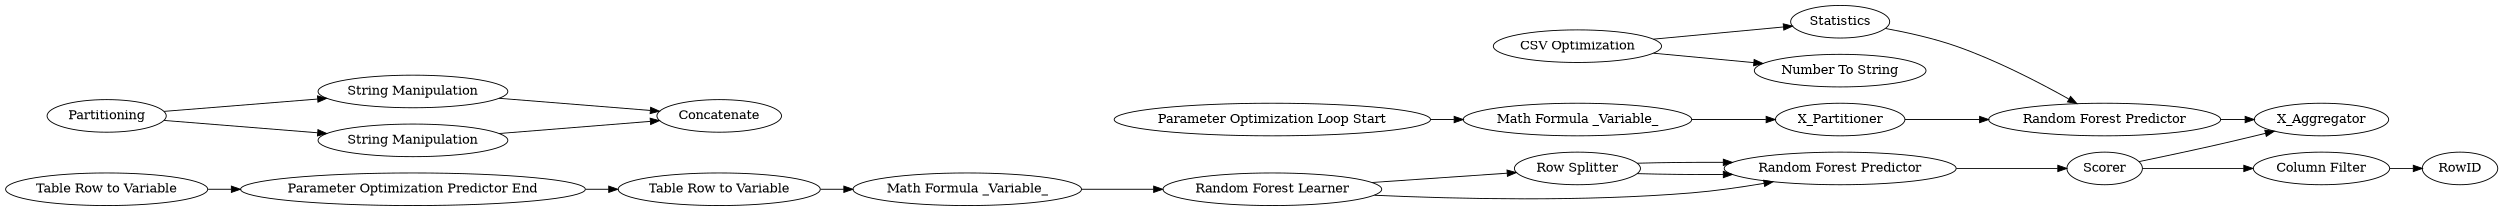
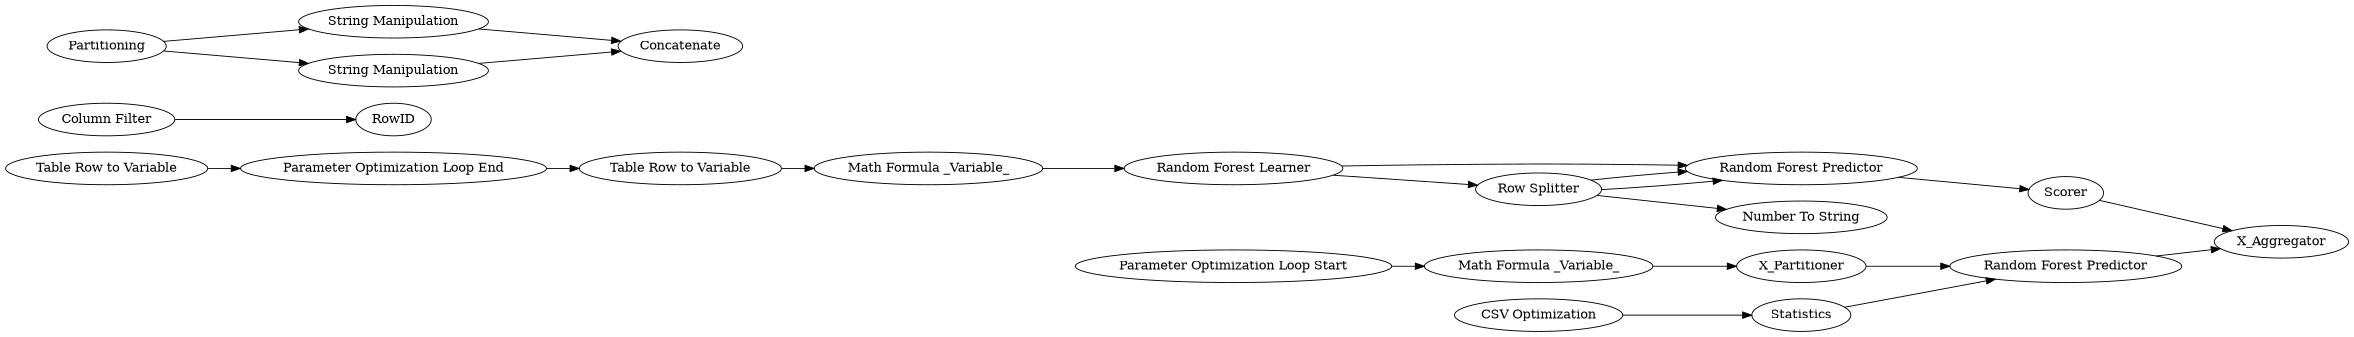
(1704, 58) -> (1657, 202)
(2193, 168) -> none
(413, 189) -> (394, 168)
